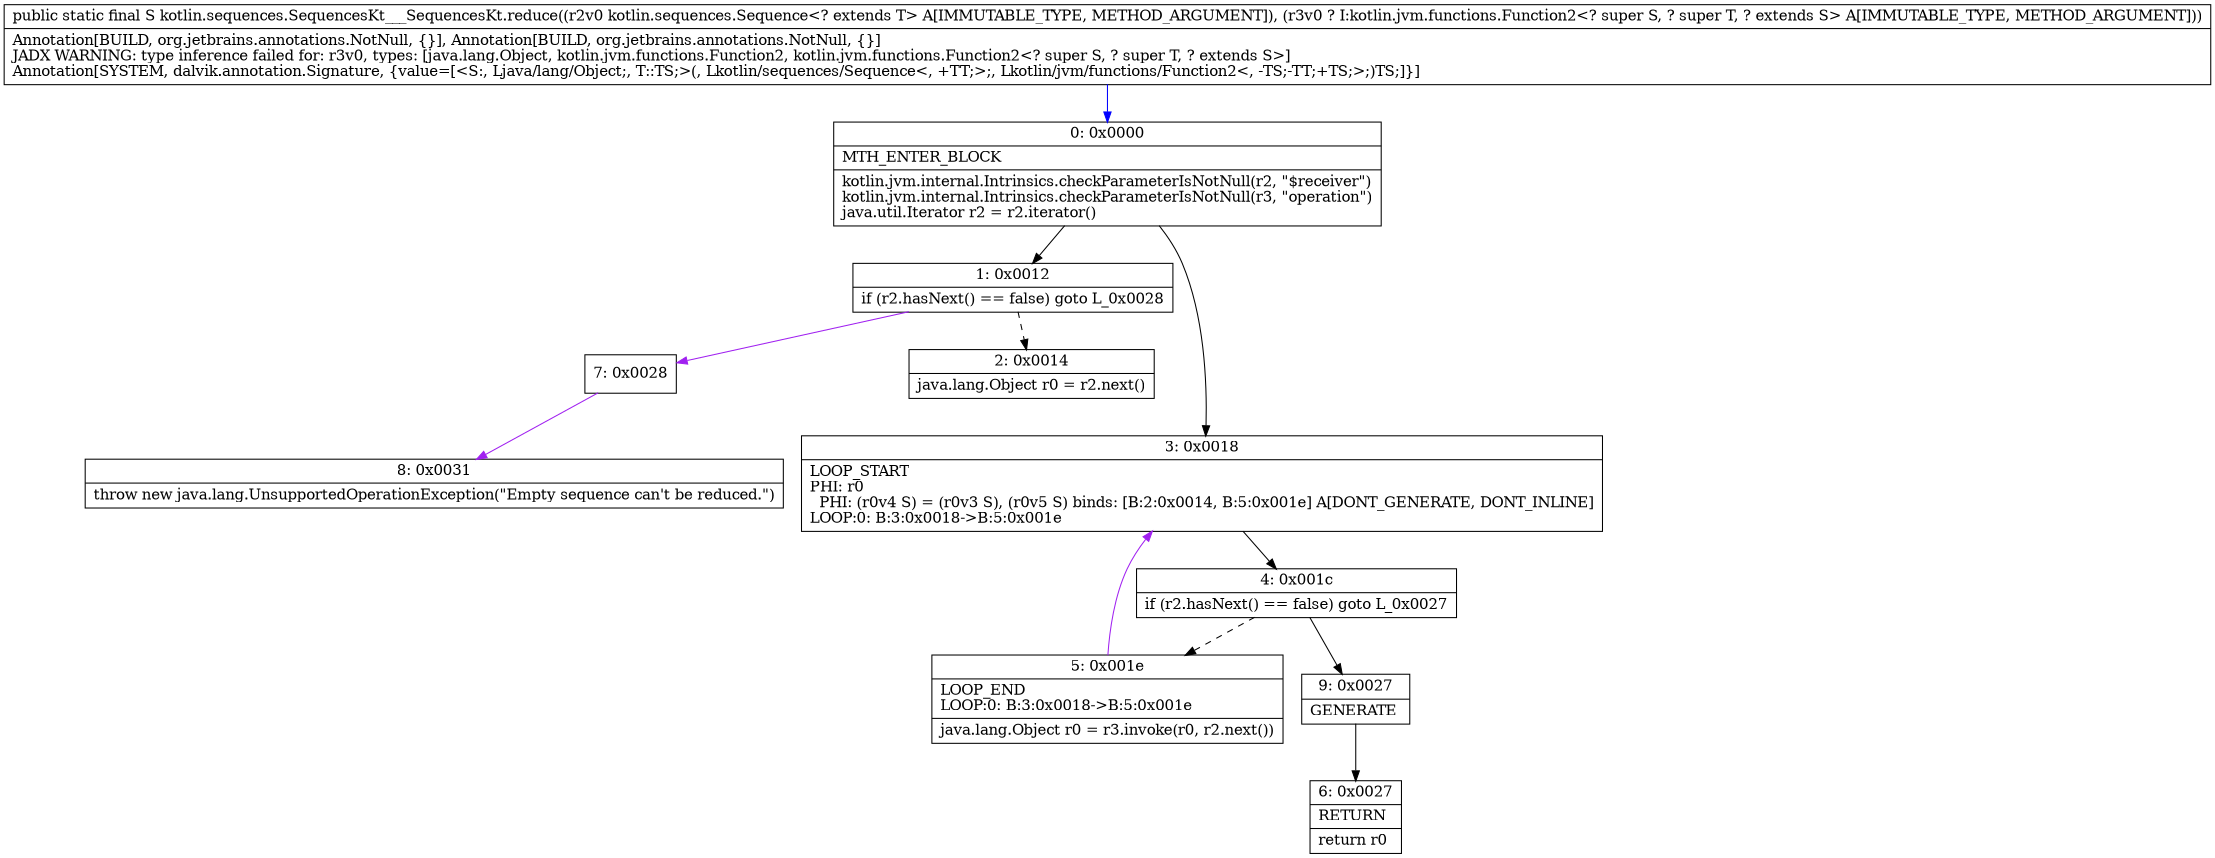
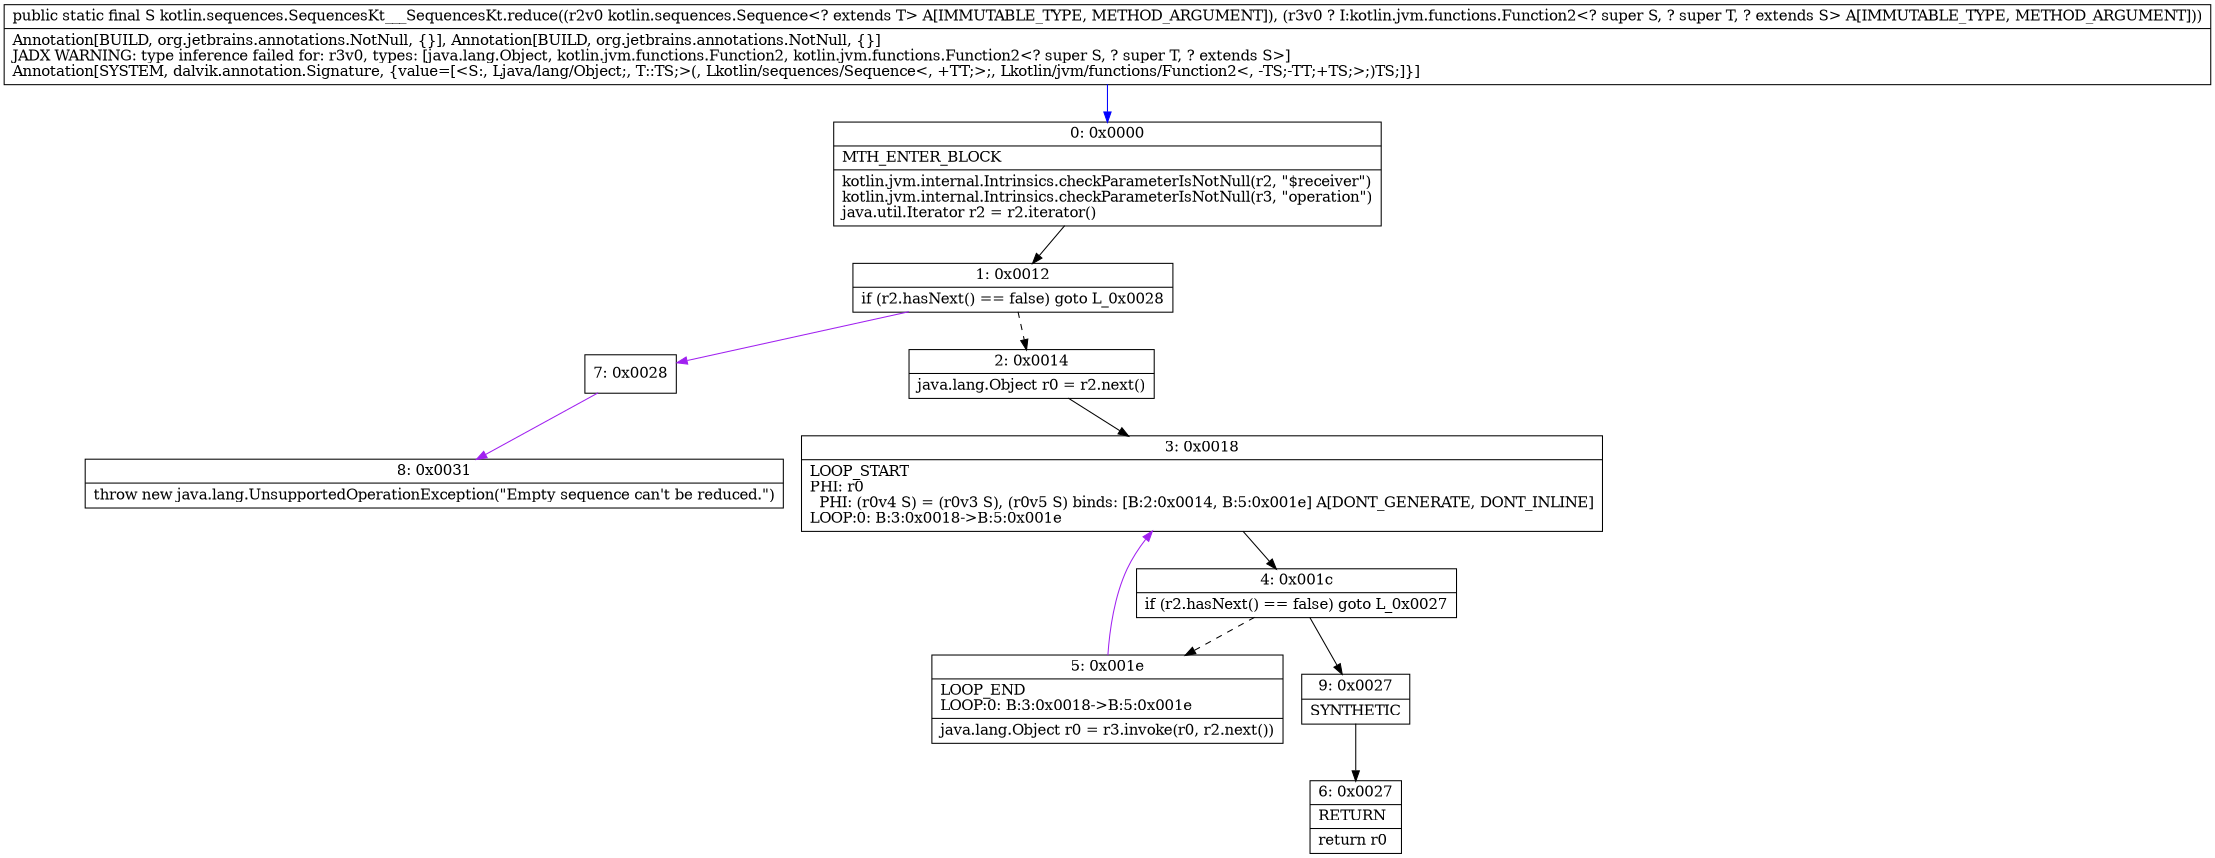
(1199, 321) -> (1094, 414)
(1354, 711) -> (1356, 711)
